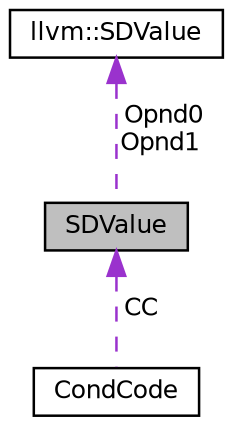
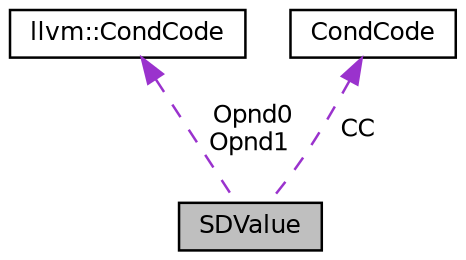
(116, 34) -> (128, 34)
(116, 322) -> (312, 144)
